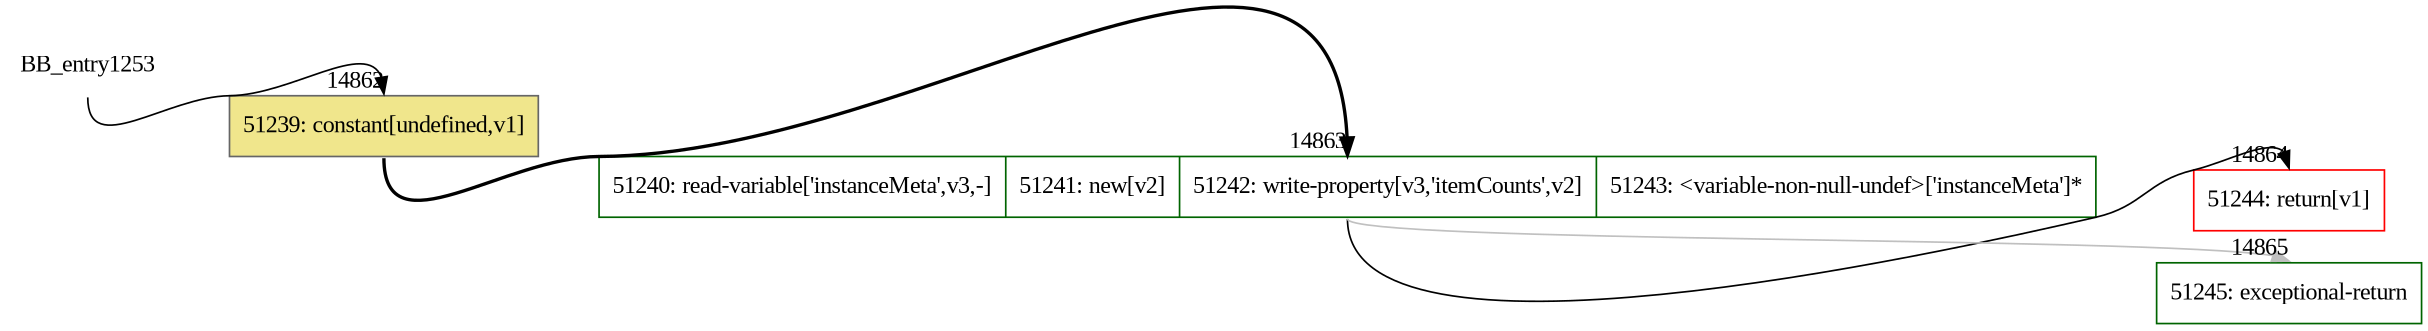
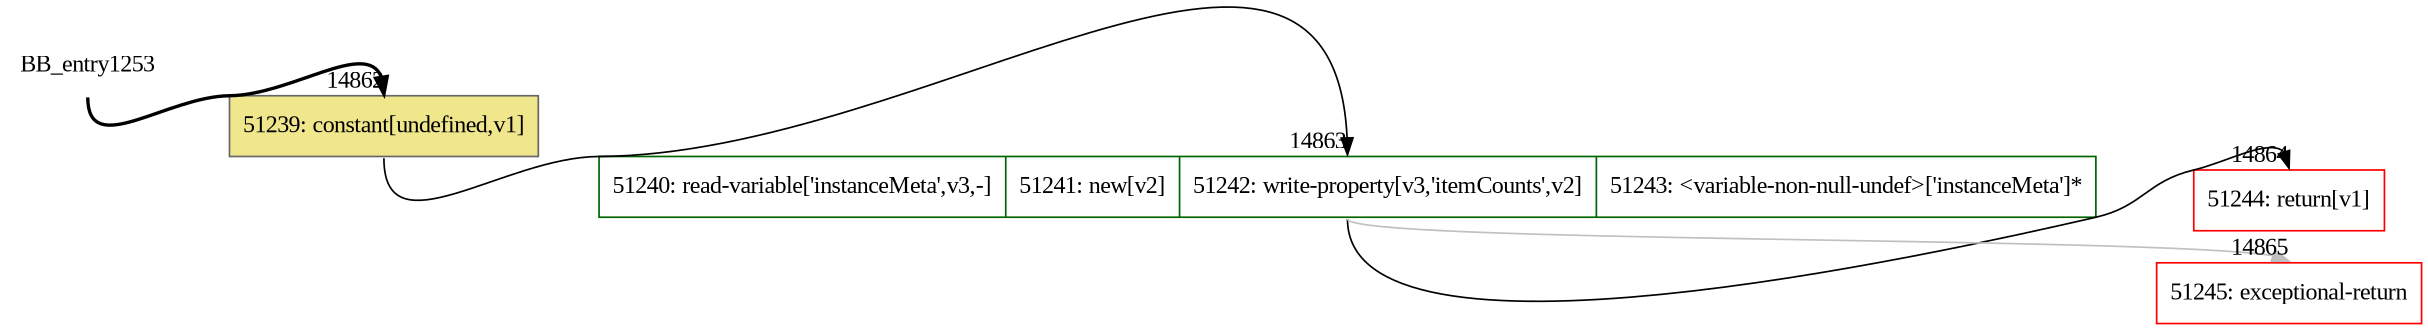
(228, 96) -> (228, 96)
(891, 97) -> (891, 97)
(2289, 293) -> (2289, 293)
